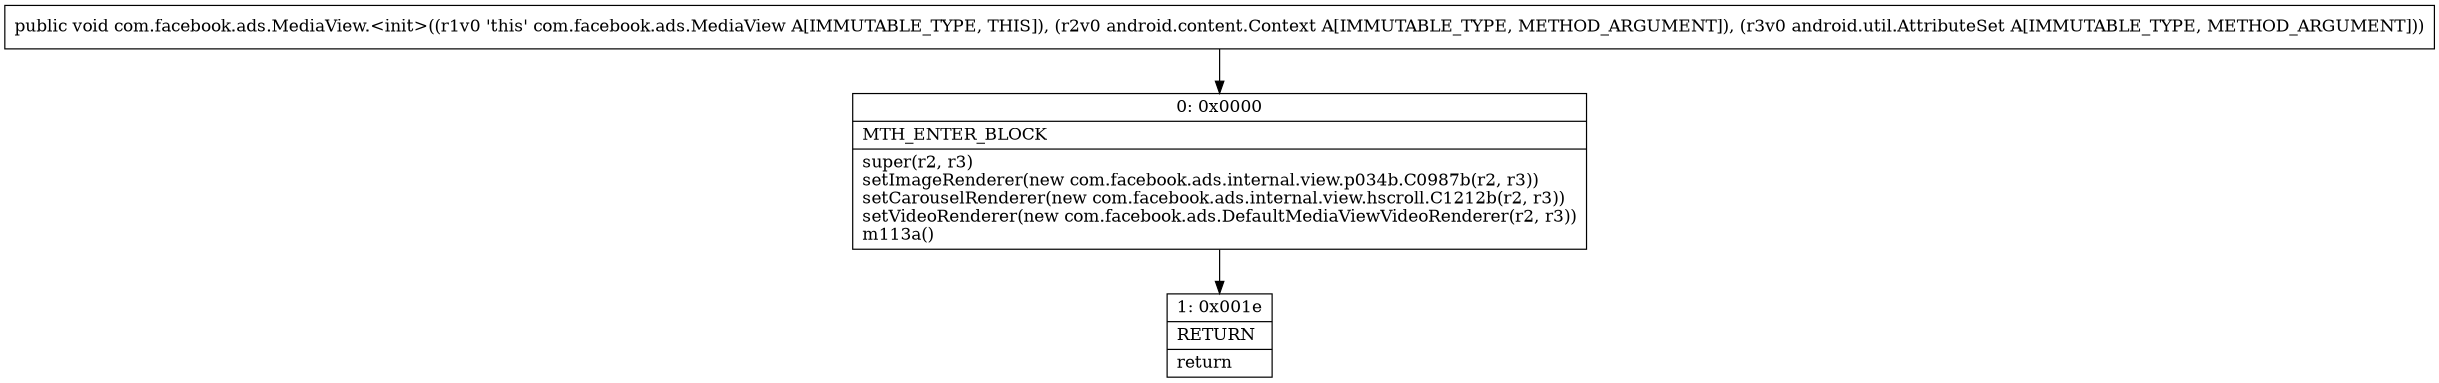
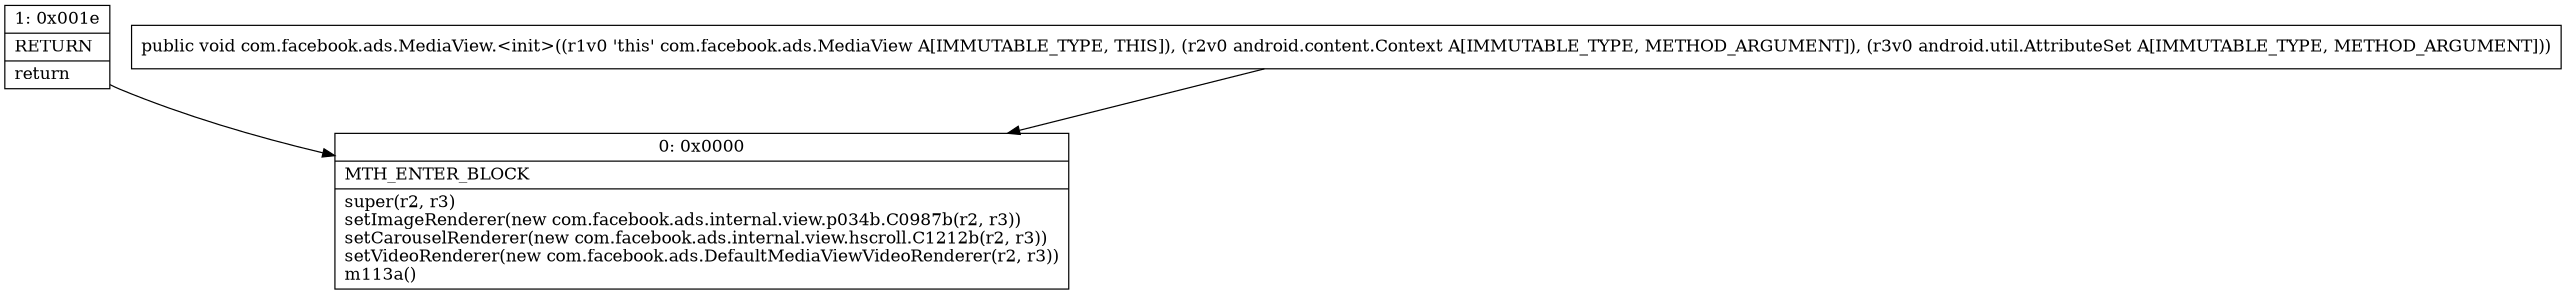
(1220, 265) -> (215, 123)
